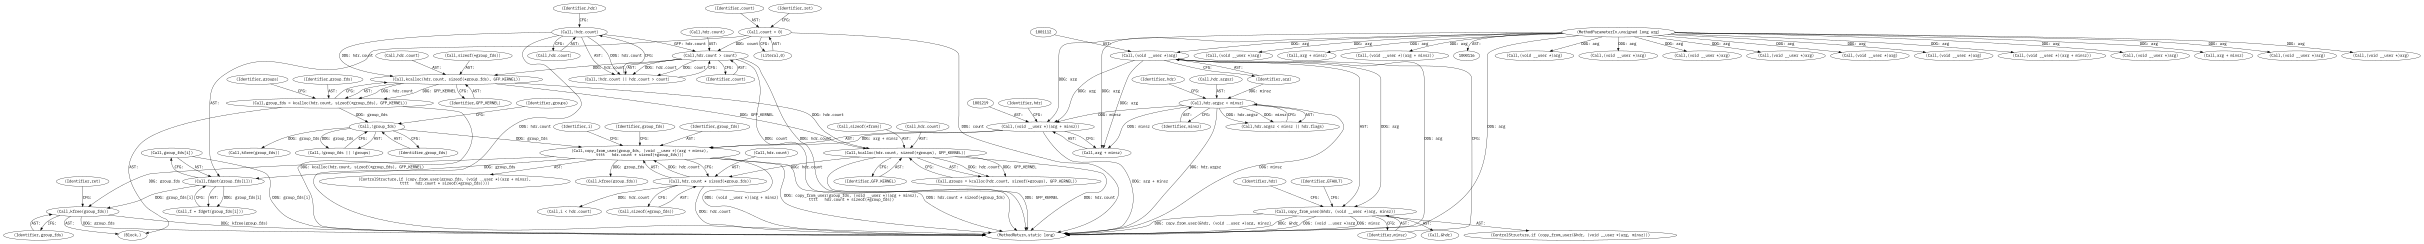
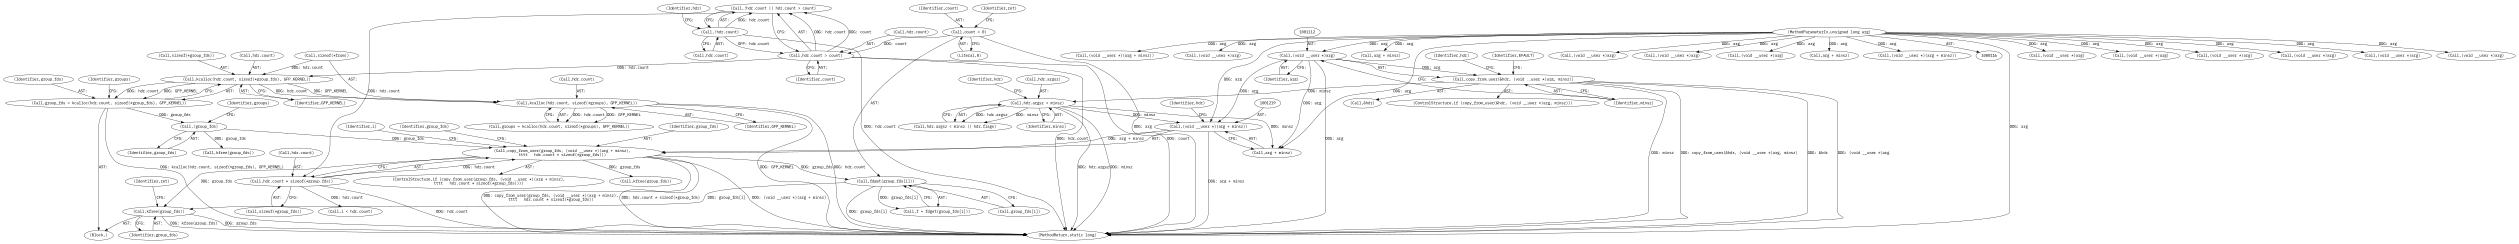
(414, 37) -> (289, 67)
(1247, 91) -> (1260, 94)
(973, 127) -> (1143, 127)
(339, 153) -> none
(795, 164) -> (464, 18)
(570, 234) -> (902, 228)
